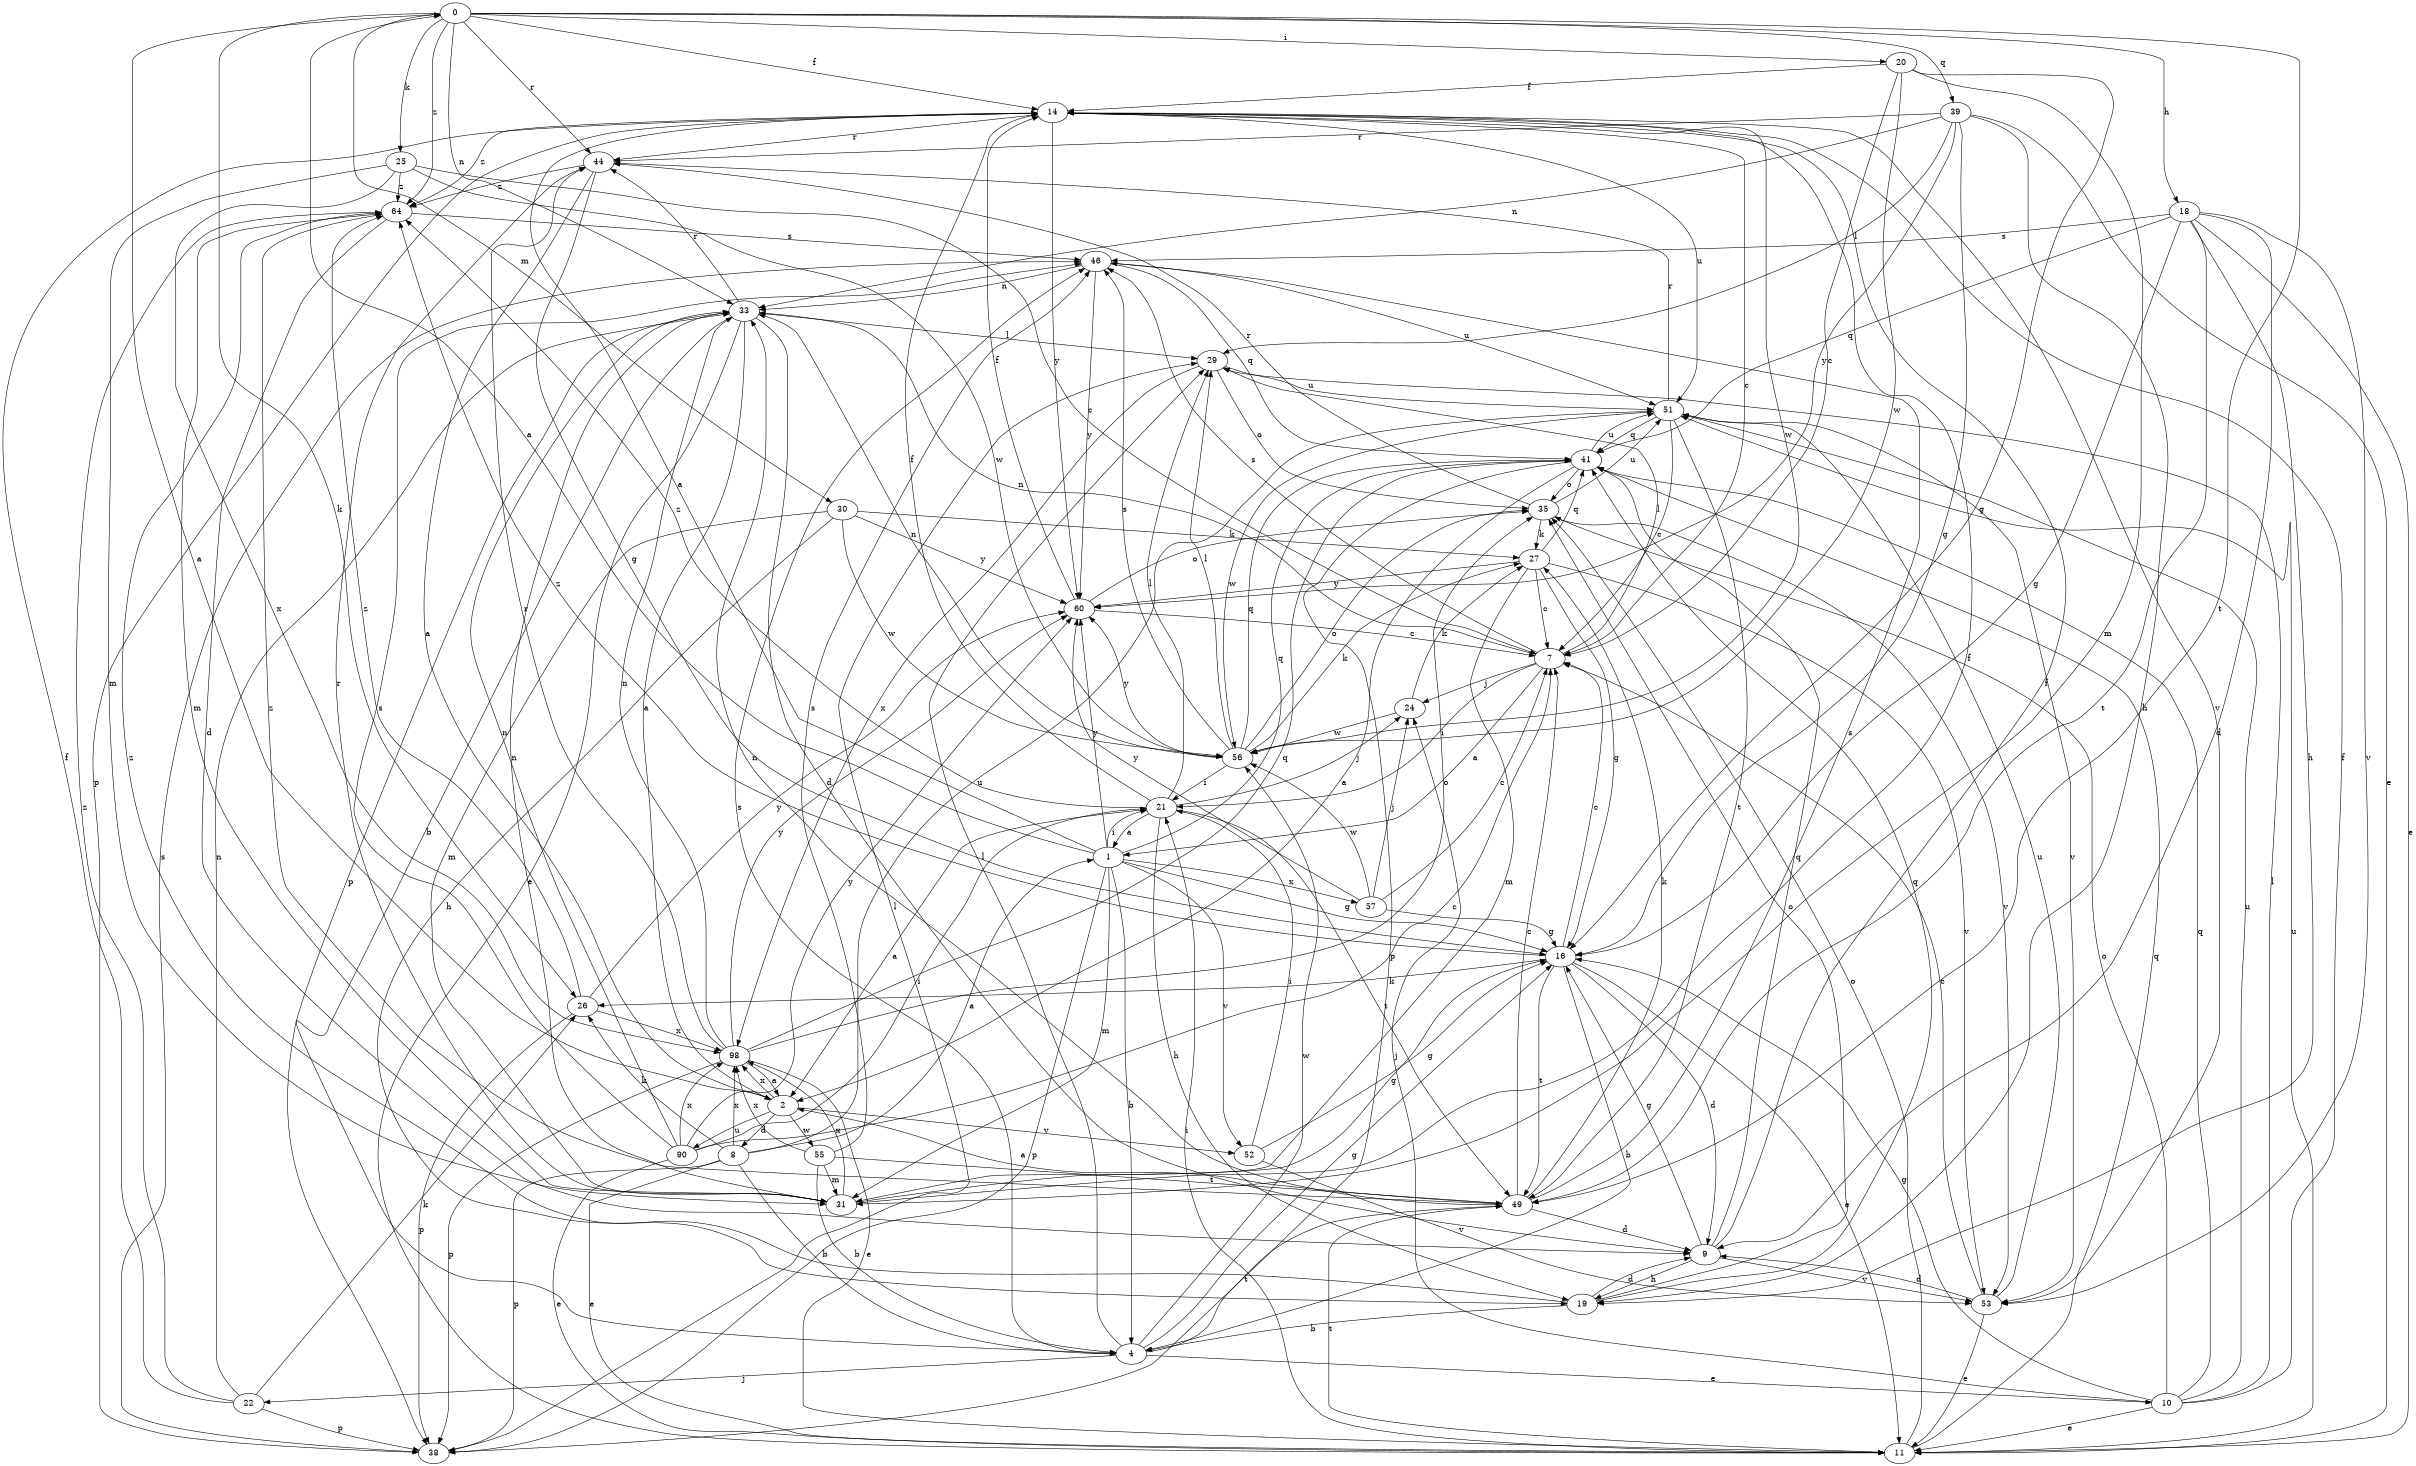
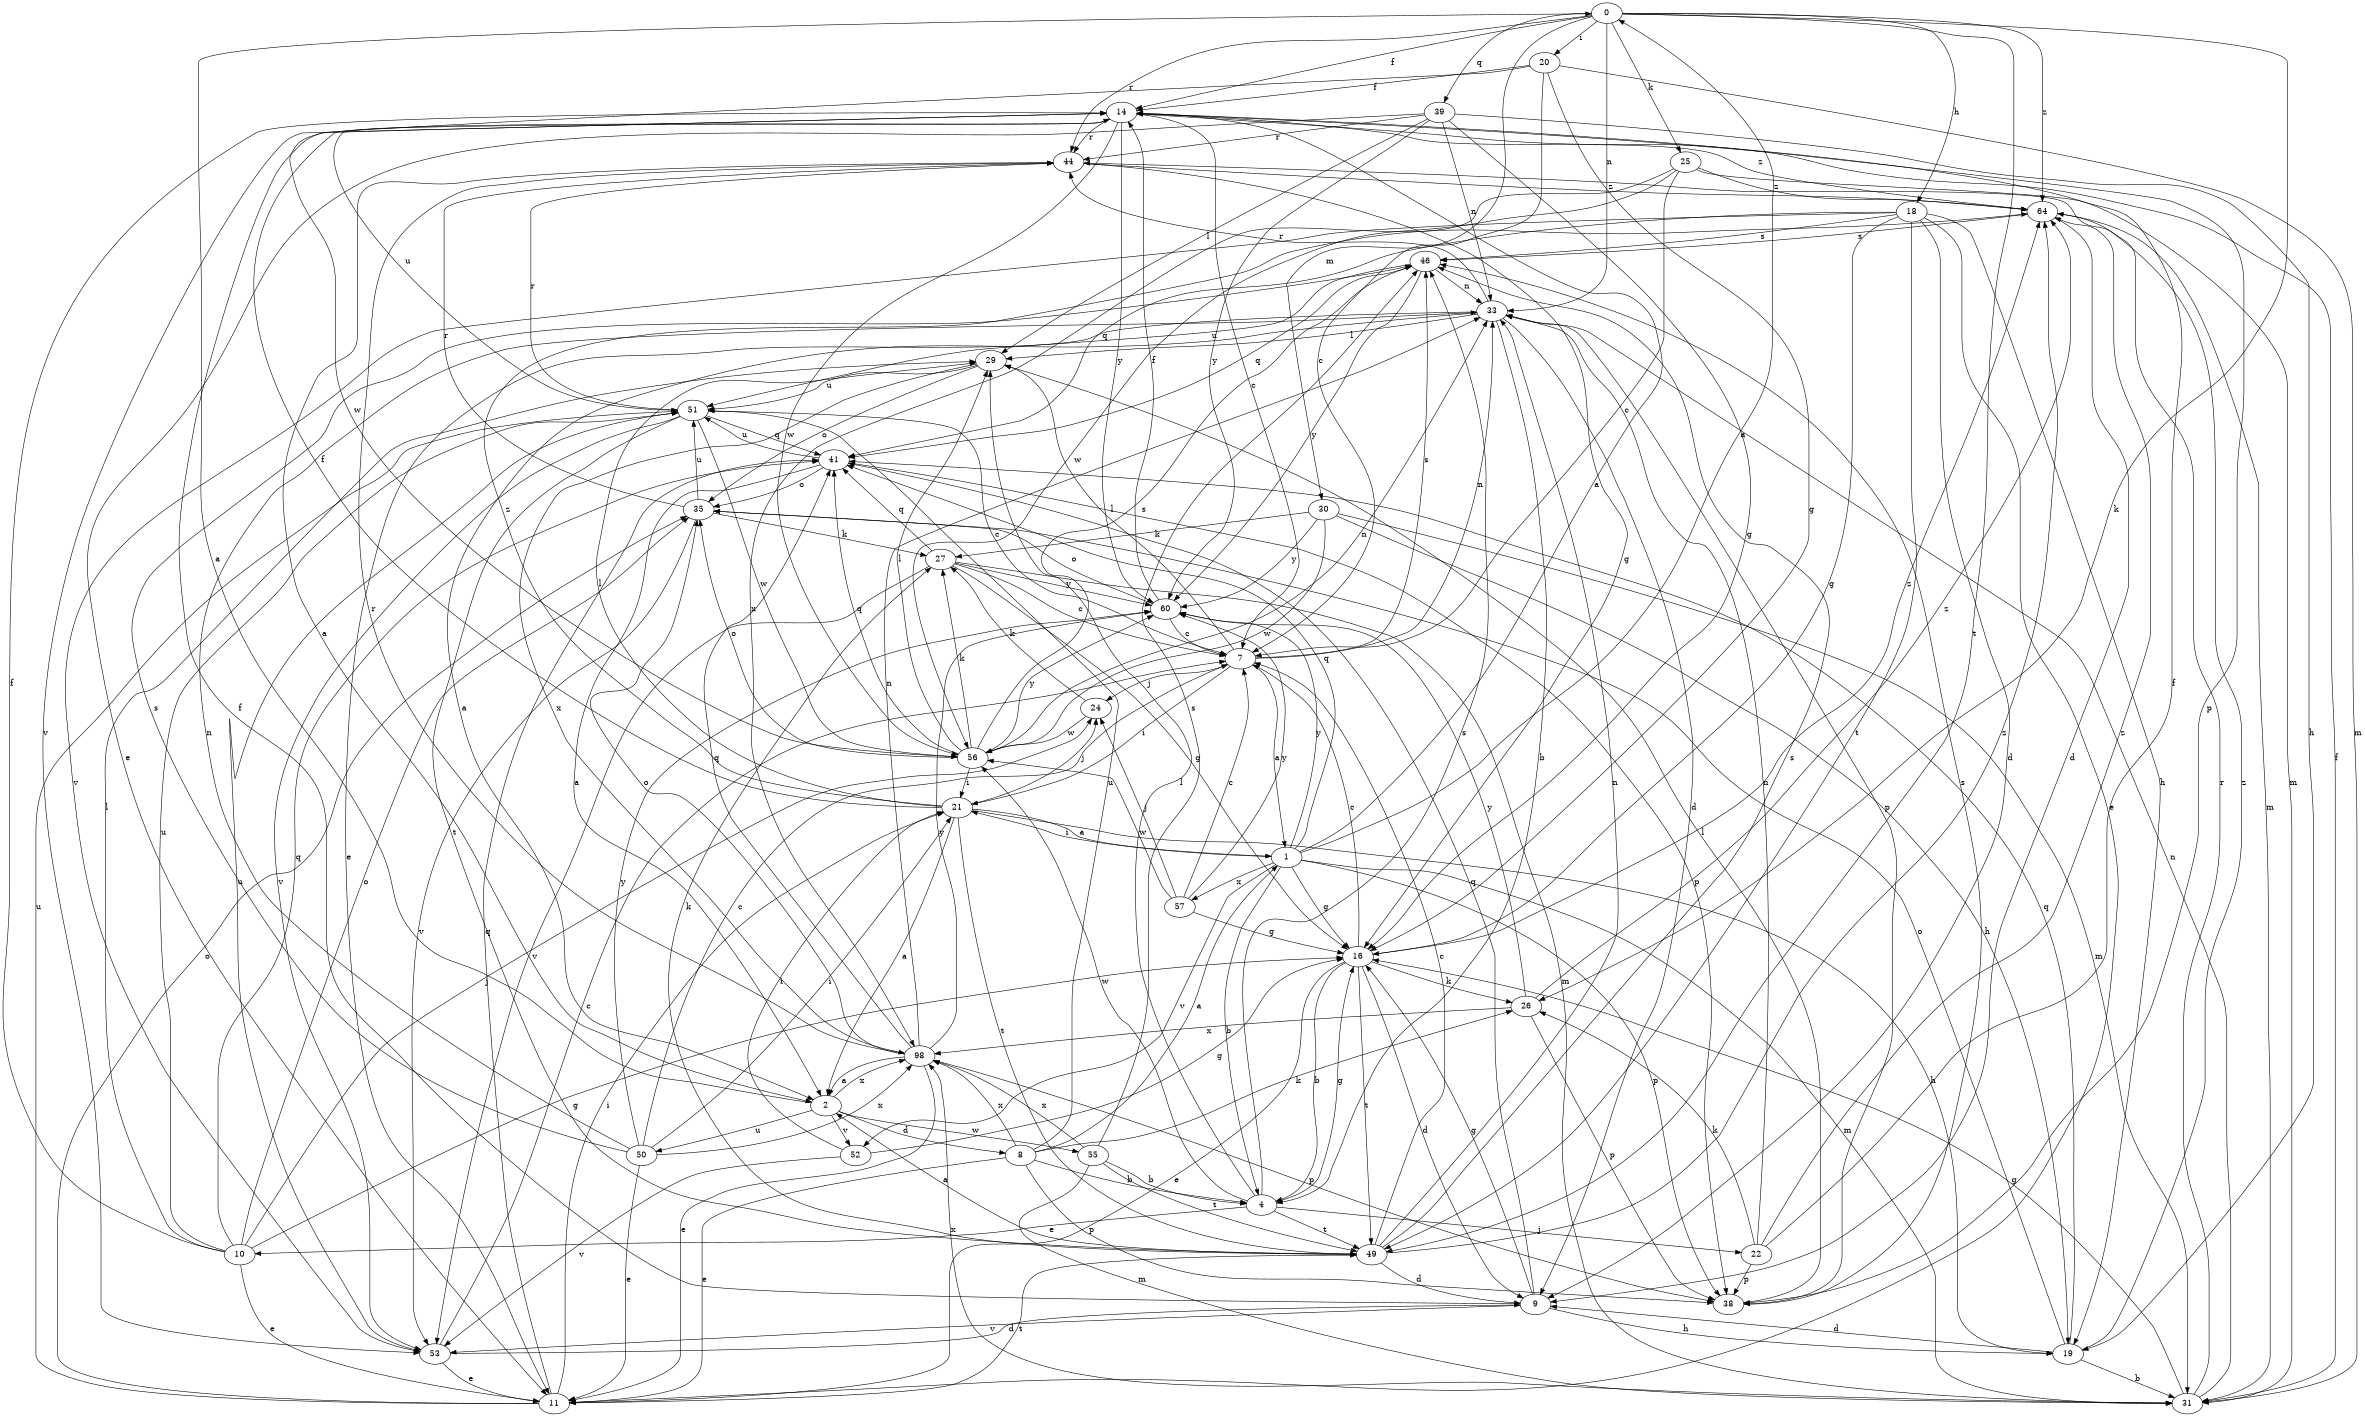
(682, 1155) -> (642, 1155)
(1359, 1320) -> (2125, 1378)
